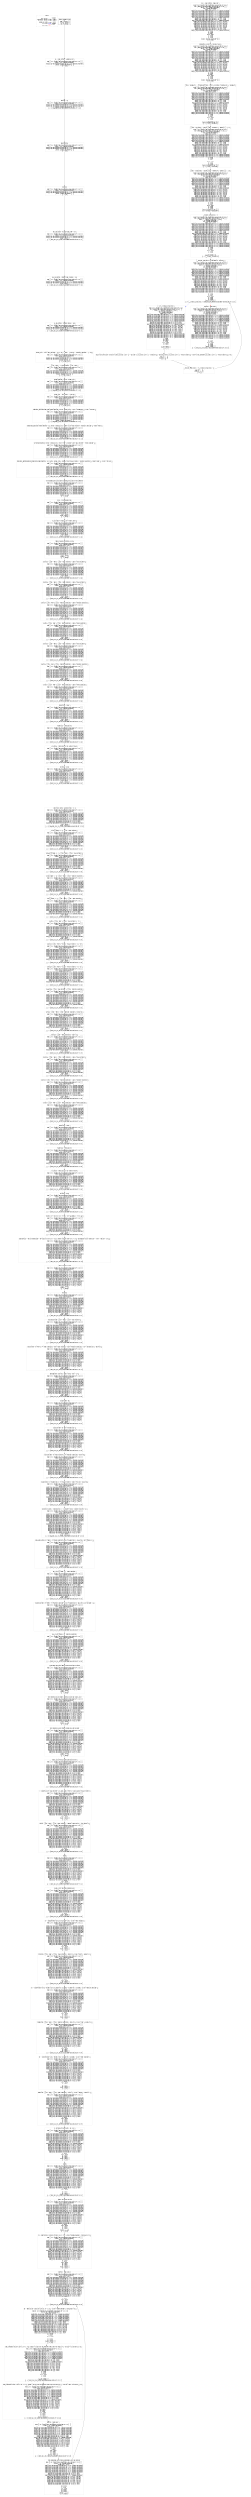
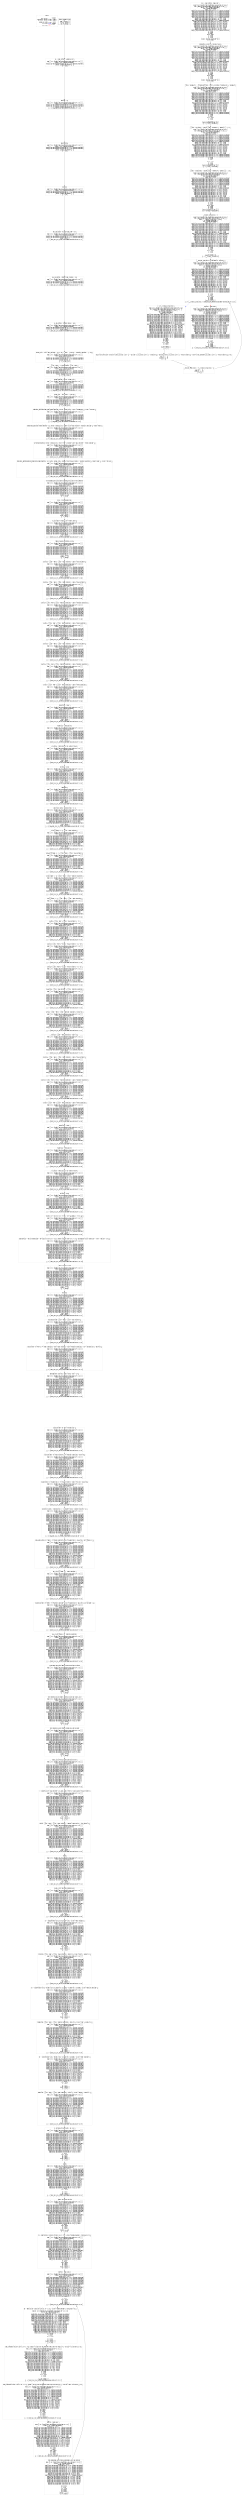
none -> (65, 796)
(65, 1412) -> none
